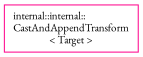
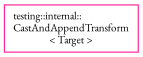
(71, 29) -> (71, 29)
